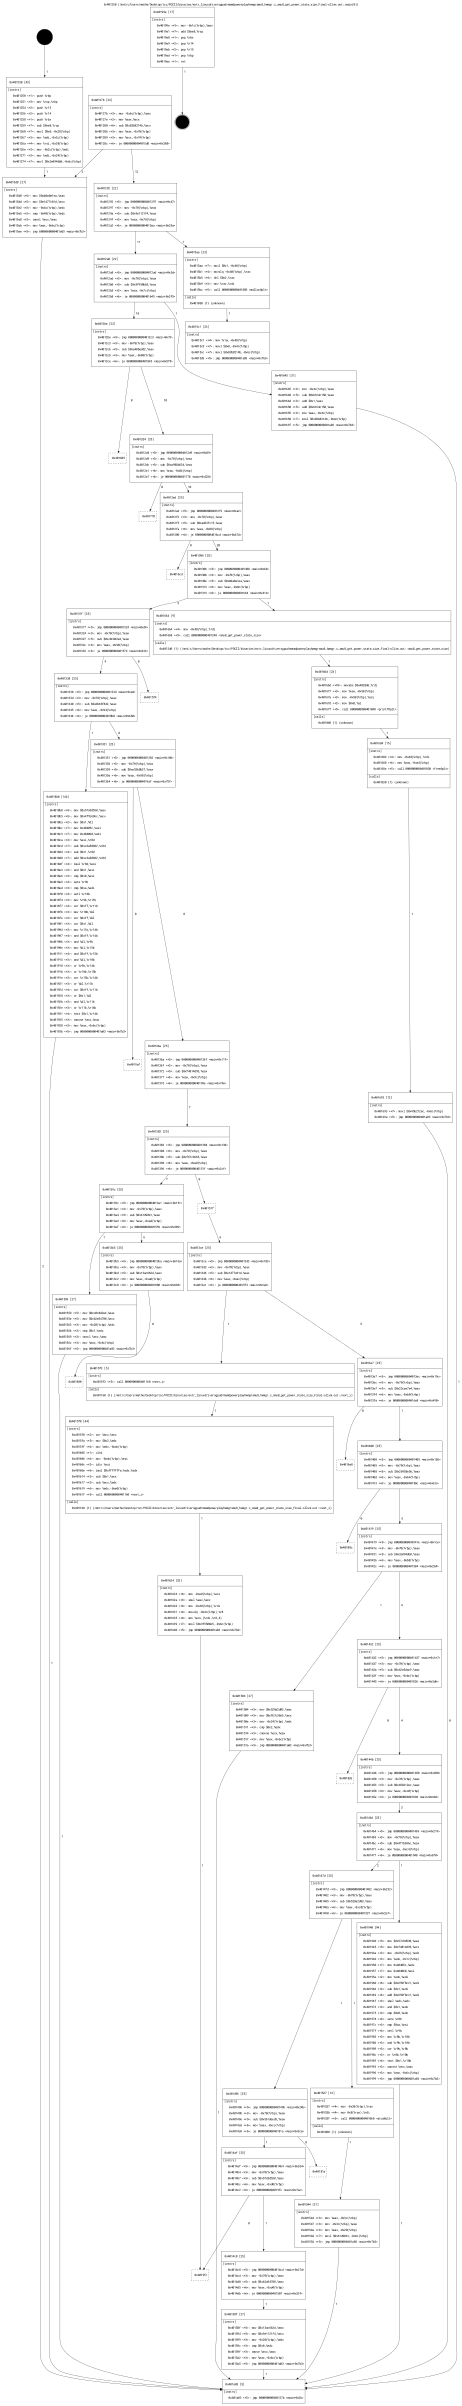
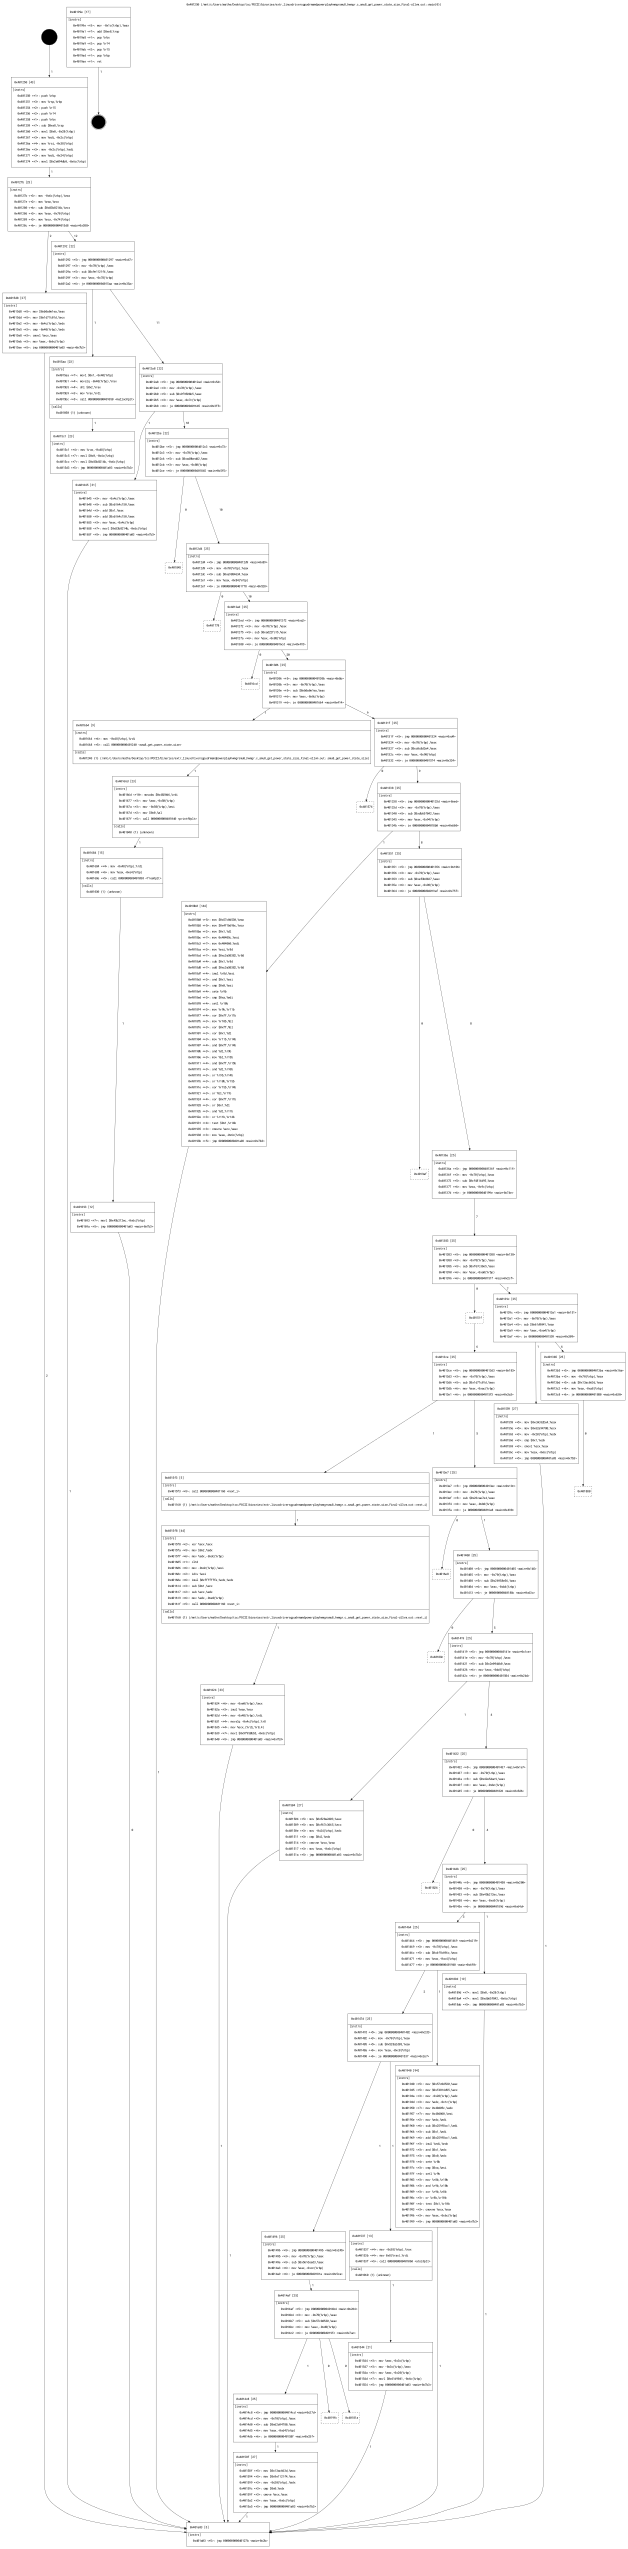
(45, 171) -> (49, 171)
(200, 1952) -> (219, 2132)
none -> (484, 1992)
(309, 2149) -> (339, 2375)
